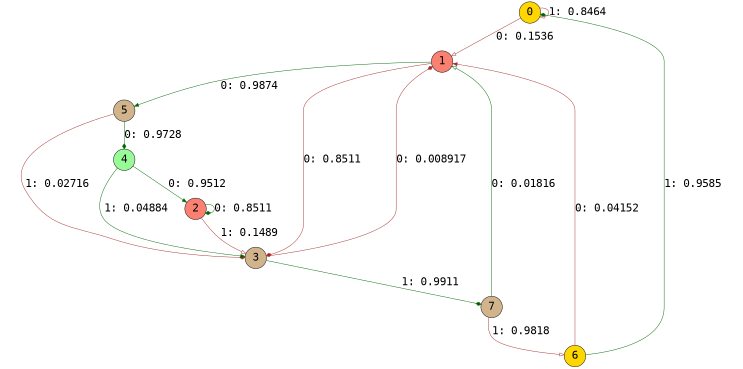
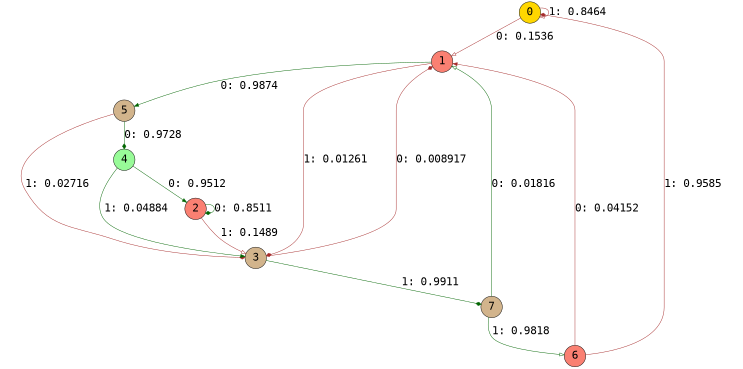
(342, 160) -> (342, 160)
(664, 168) -> (664, 168)
(515, 347) -> (515, 347)
(575, 356) -> (575, 356)
